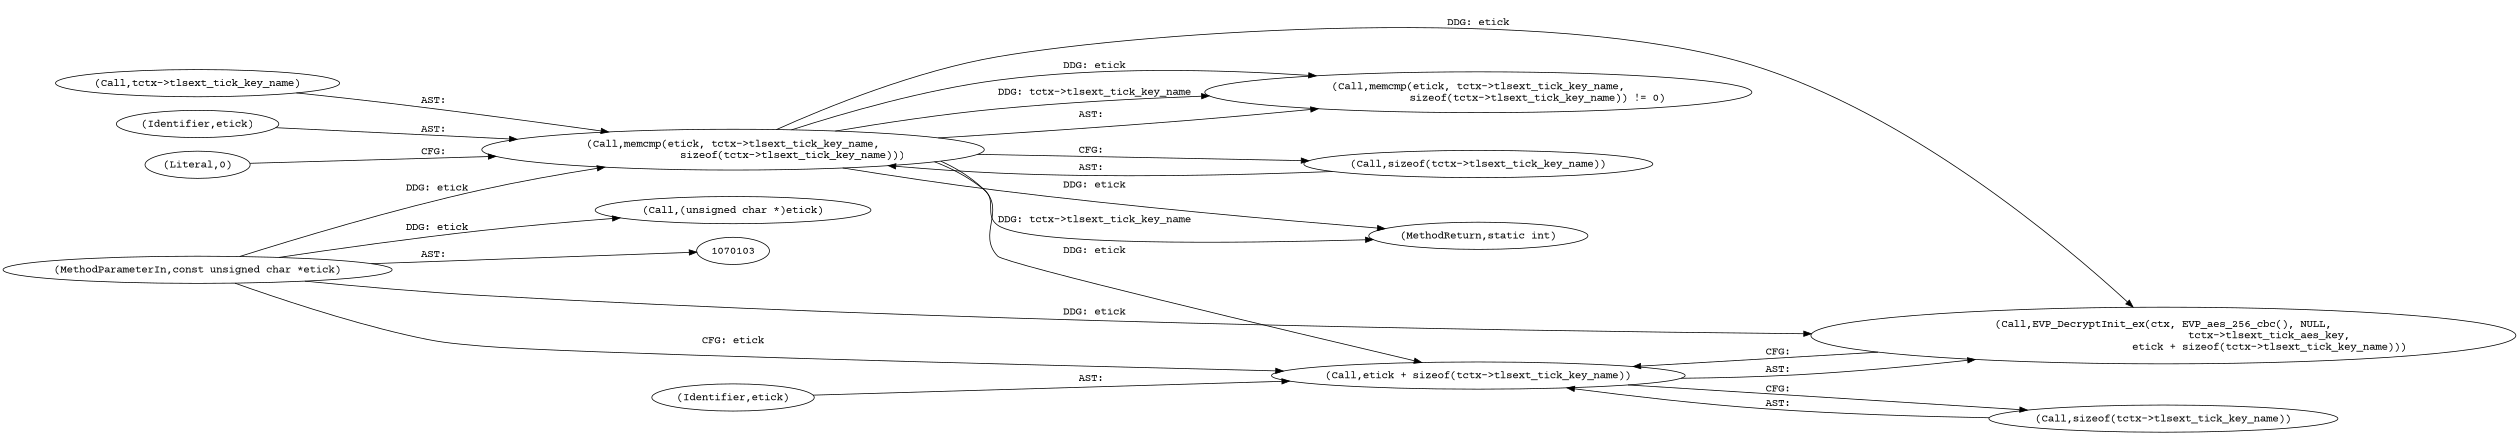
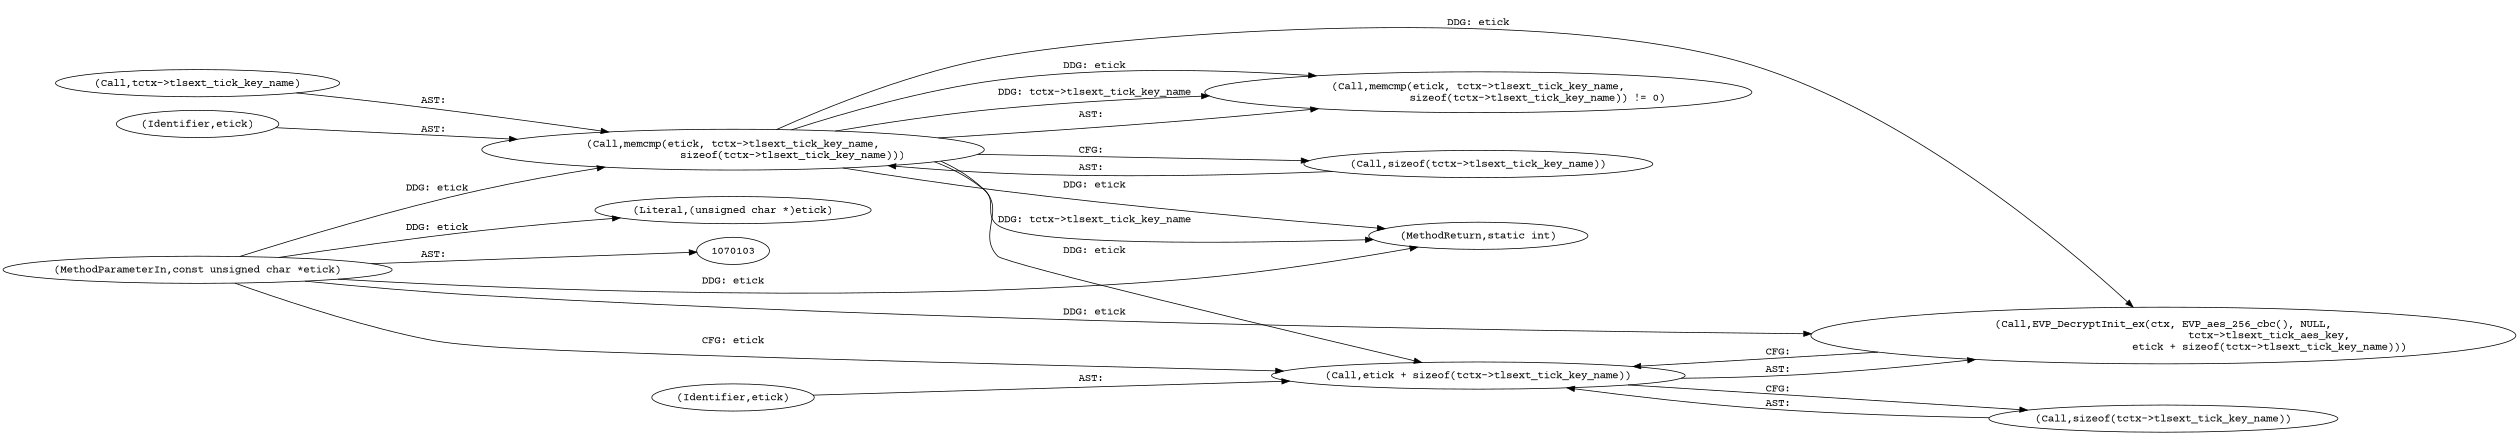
(198, 165) -> none
(733, 210) -> (733, 210)
none -> (875, 293)
